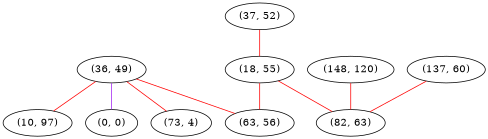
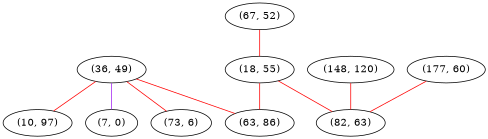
(260, 16) -> (260, 16)
(446, 70) -> (446, 70)
(112, 123) -> (112, 123)
(181, 123) -> (181, 123)
(260, 123) -> (260, 123)
